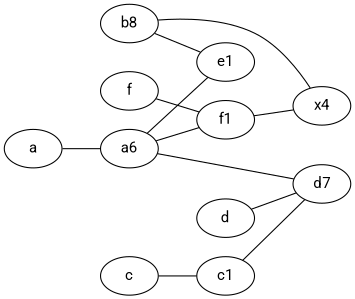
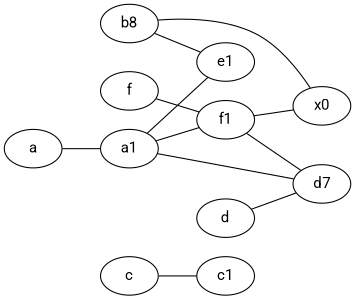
(322, 106) -> (322, 106)
(129, 149) -> (129, 149)
(274, 230) -> (274, 152)
